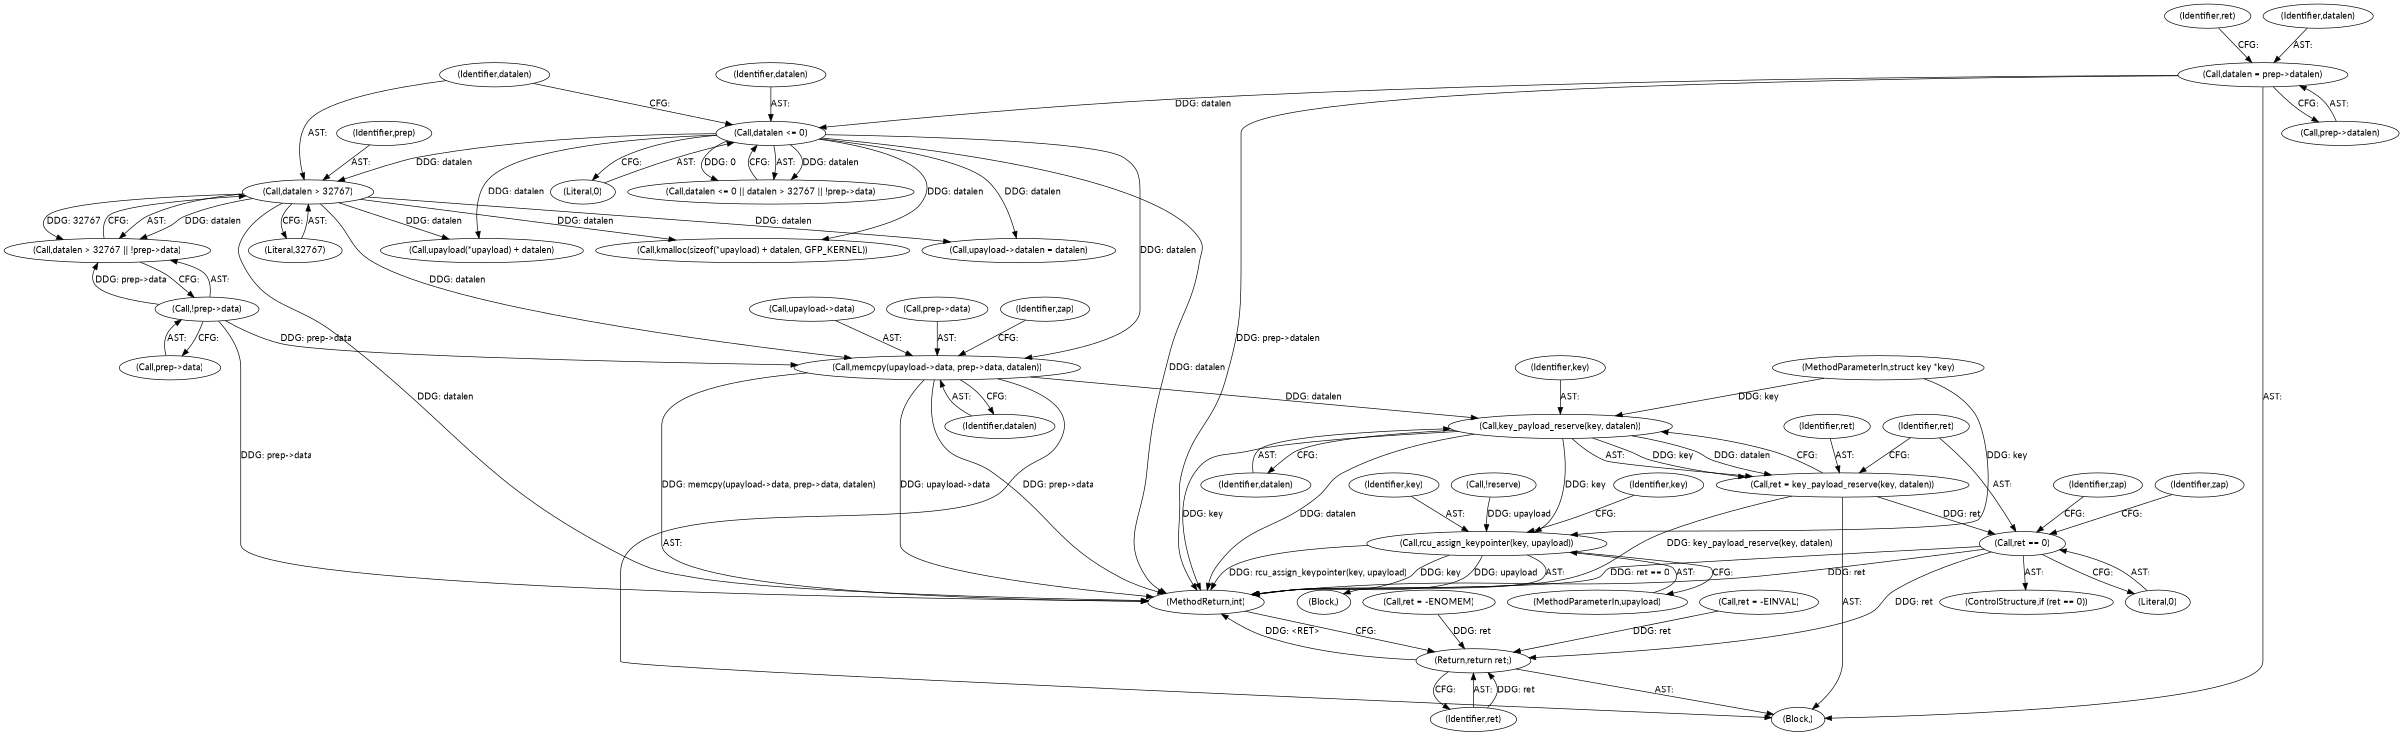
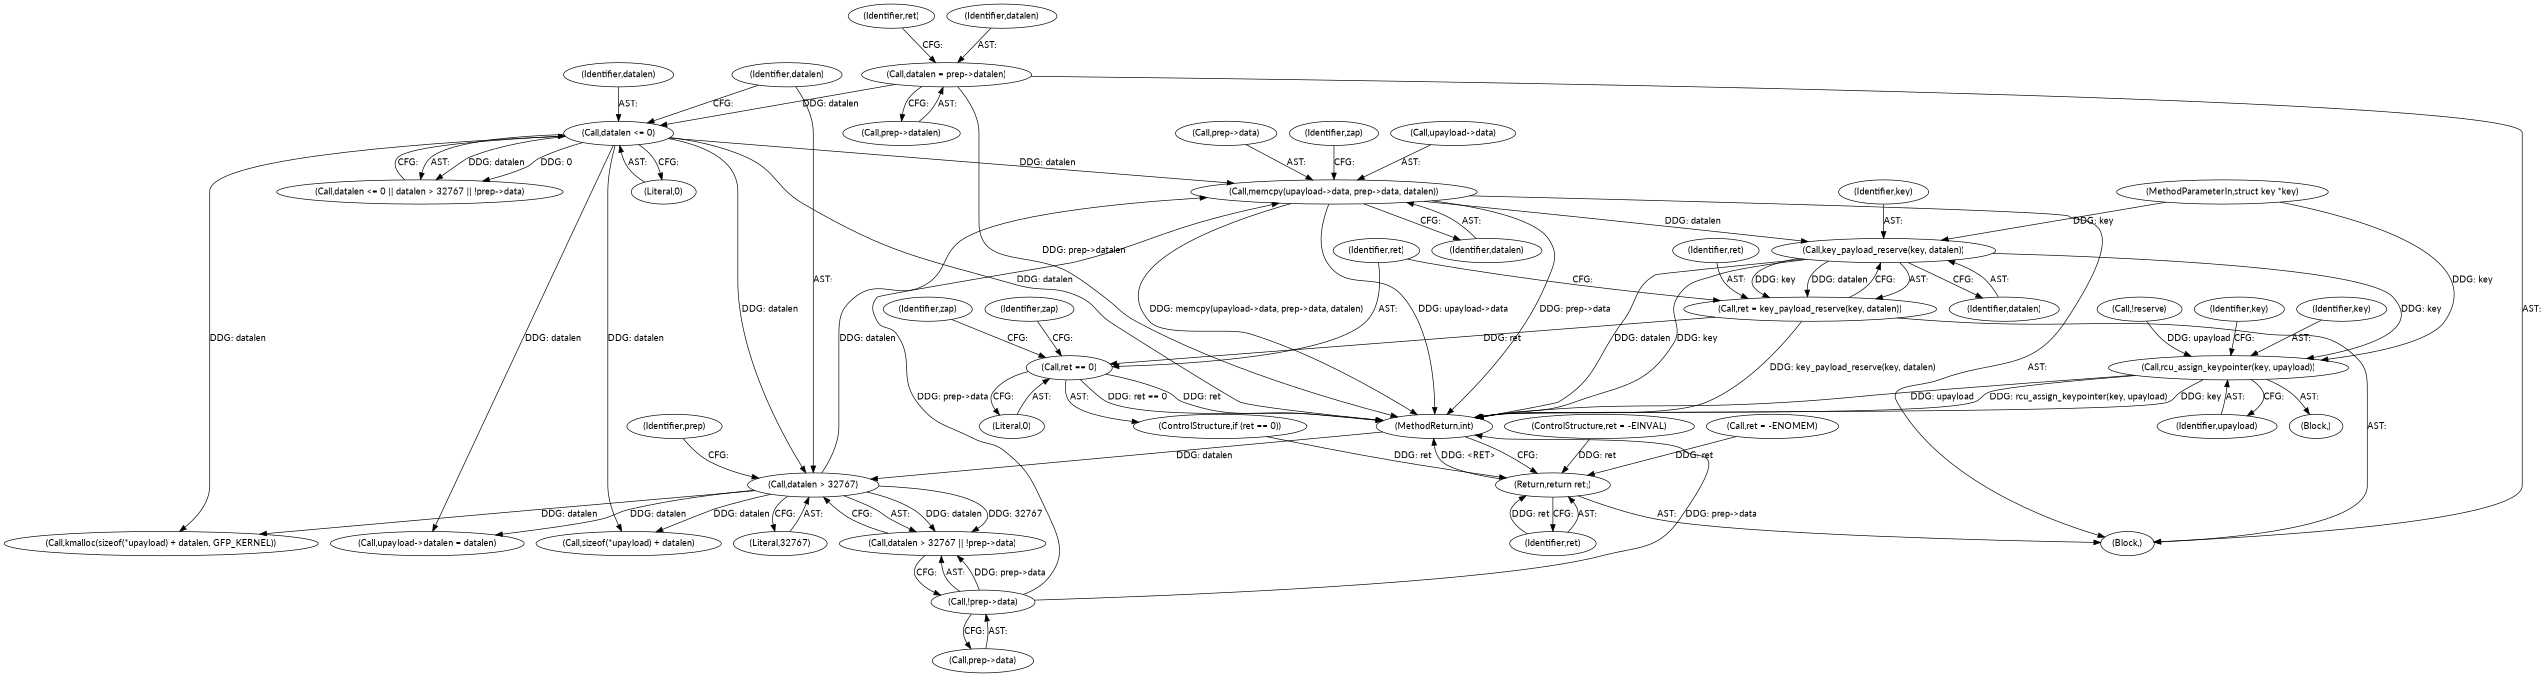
(362, 163) -> (720, 456)
(482, 251) -> (629, 544)
(605, 546) -> (1130, 455)
(1597, 602) -> (2217, 426)
(1759, 602) -> (1599, 426)
(1773, 636) -> (1383, 459)
